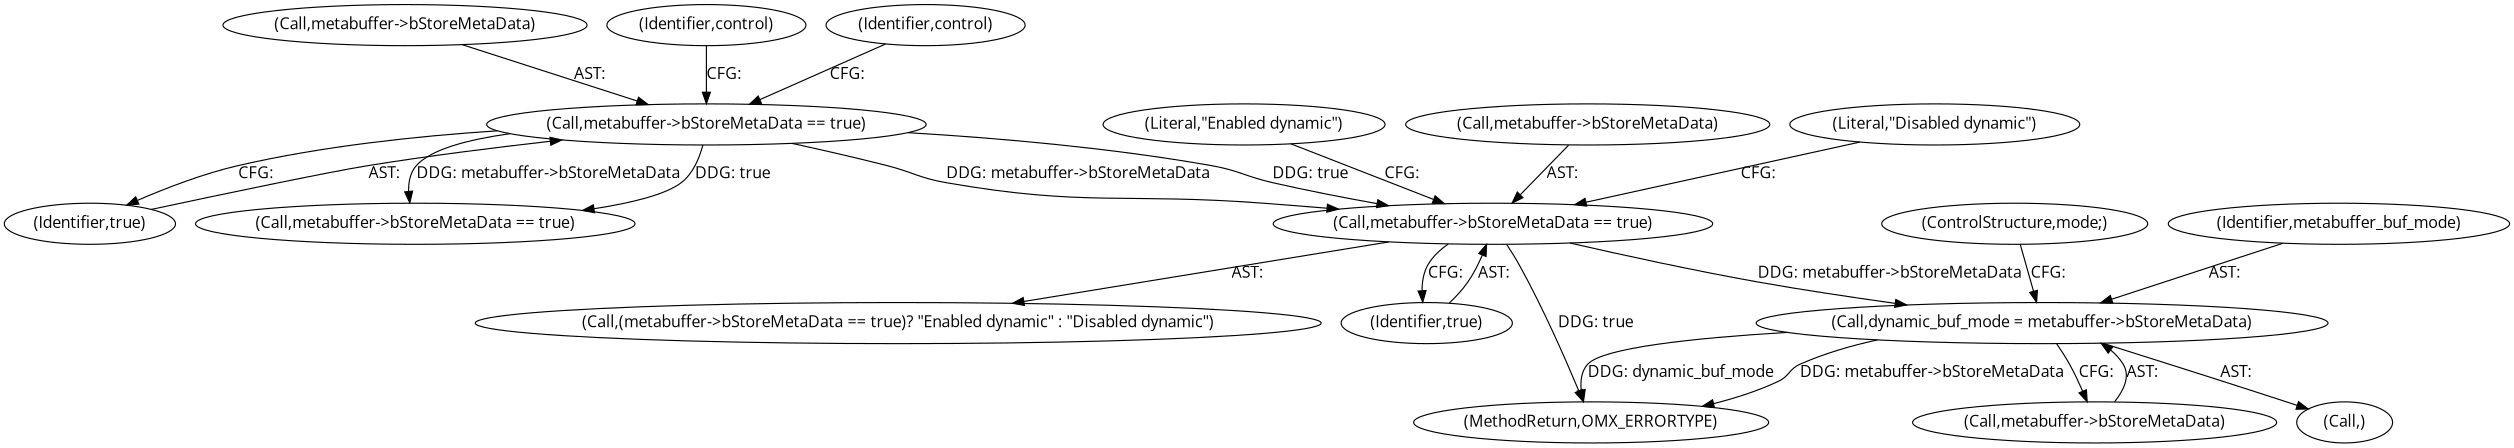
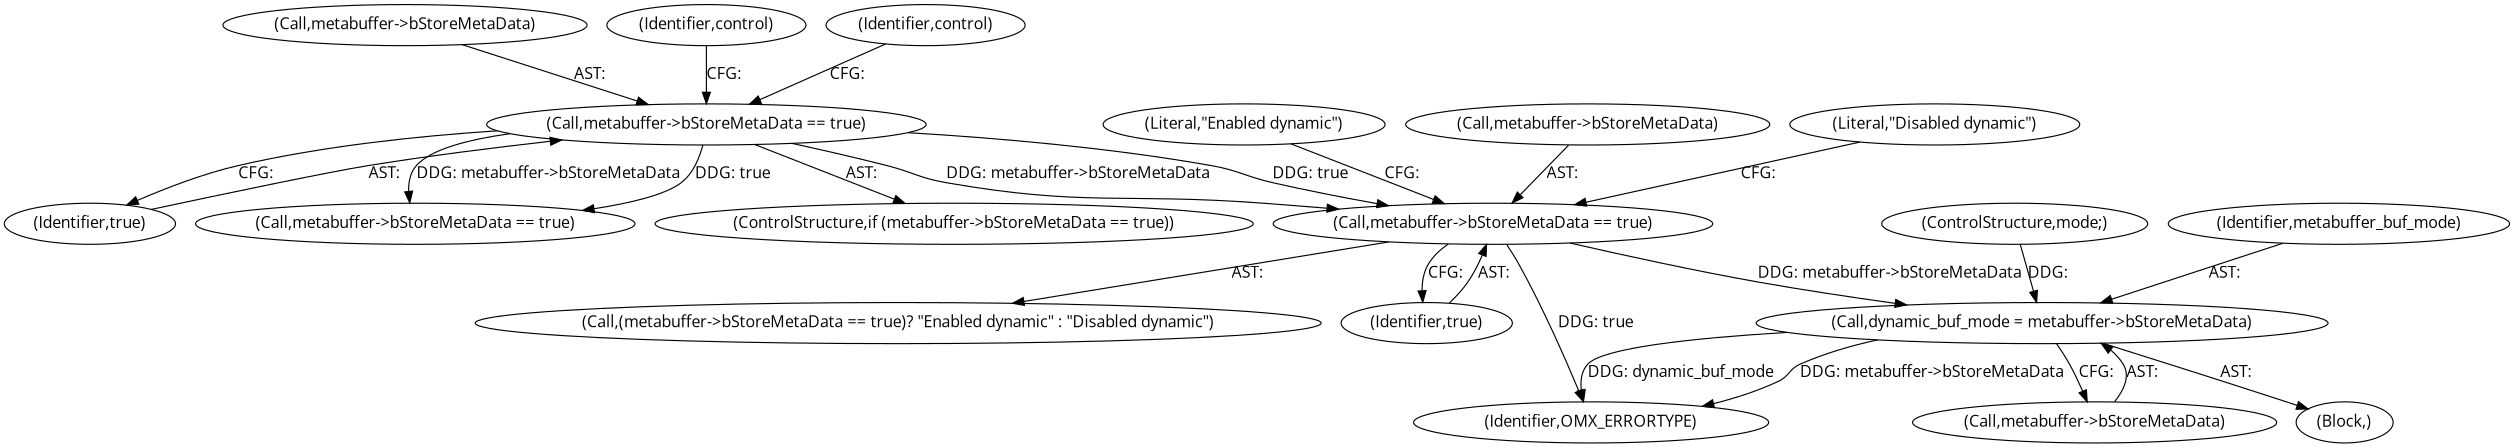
none -> (954, 224)
(2051, 273) -> (2051, 273)
(1591, 422) -> (1591, 422)
(2345, 422) -> (2345, 422)
